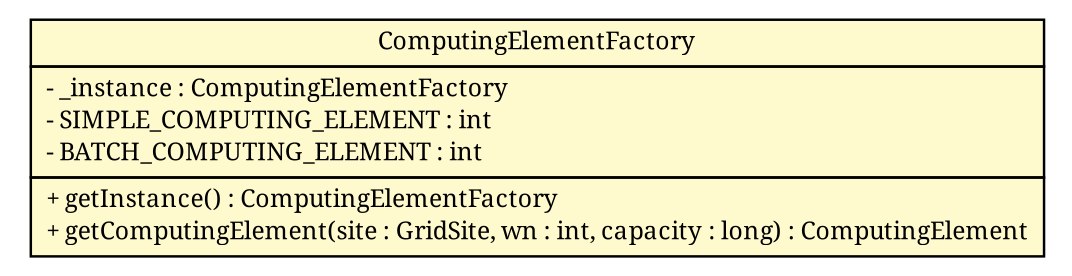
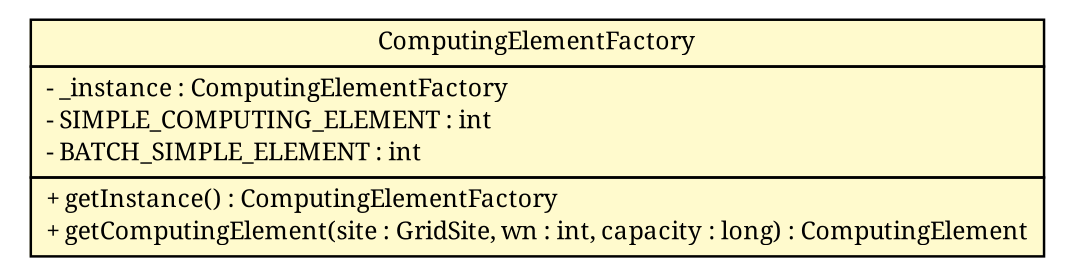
(265, 153) -> (234, 153)
